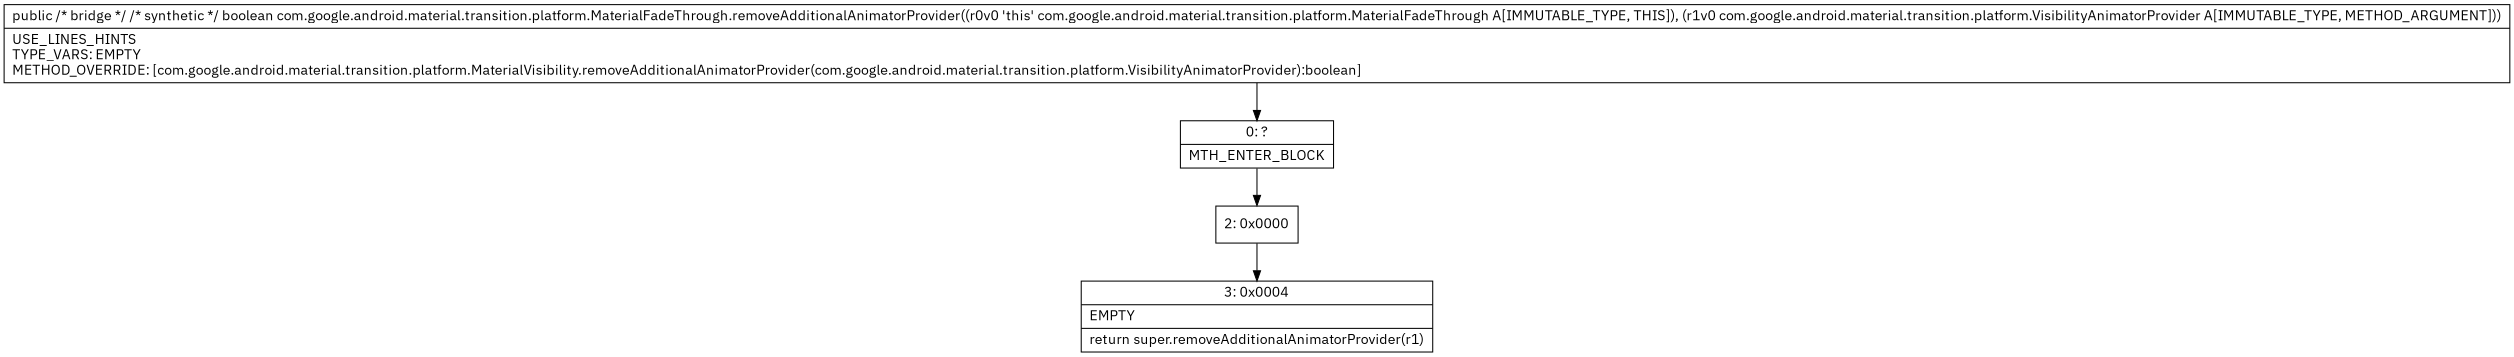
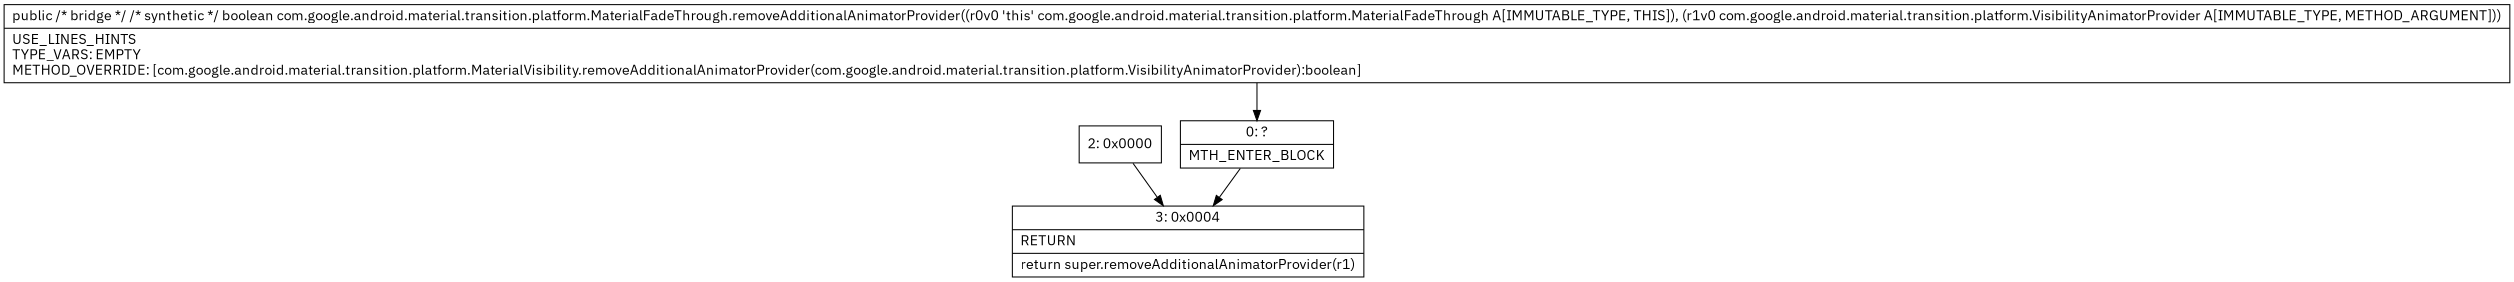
(1257, 182) -> (1230, 183)
(1113, 316) -> (1049, 241)
